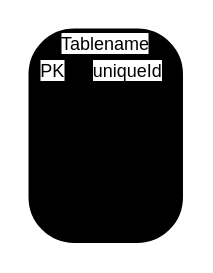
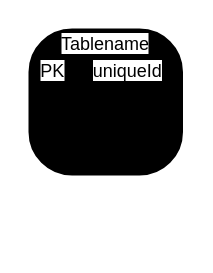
(106, 136) -> (106, 102)
